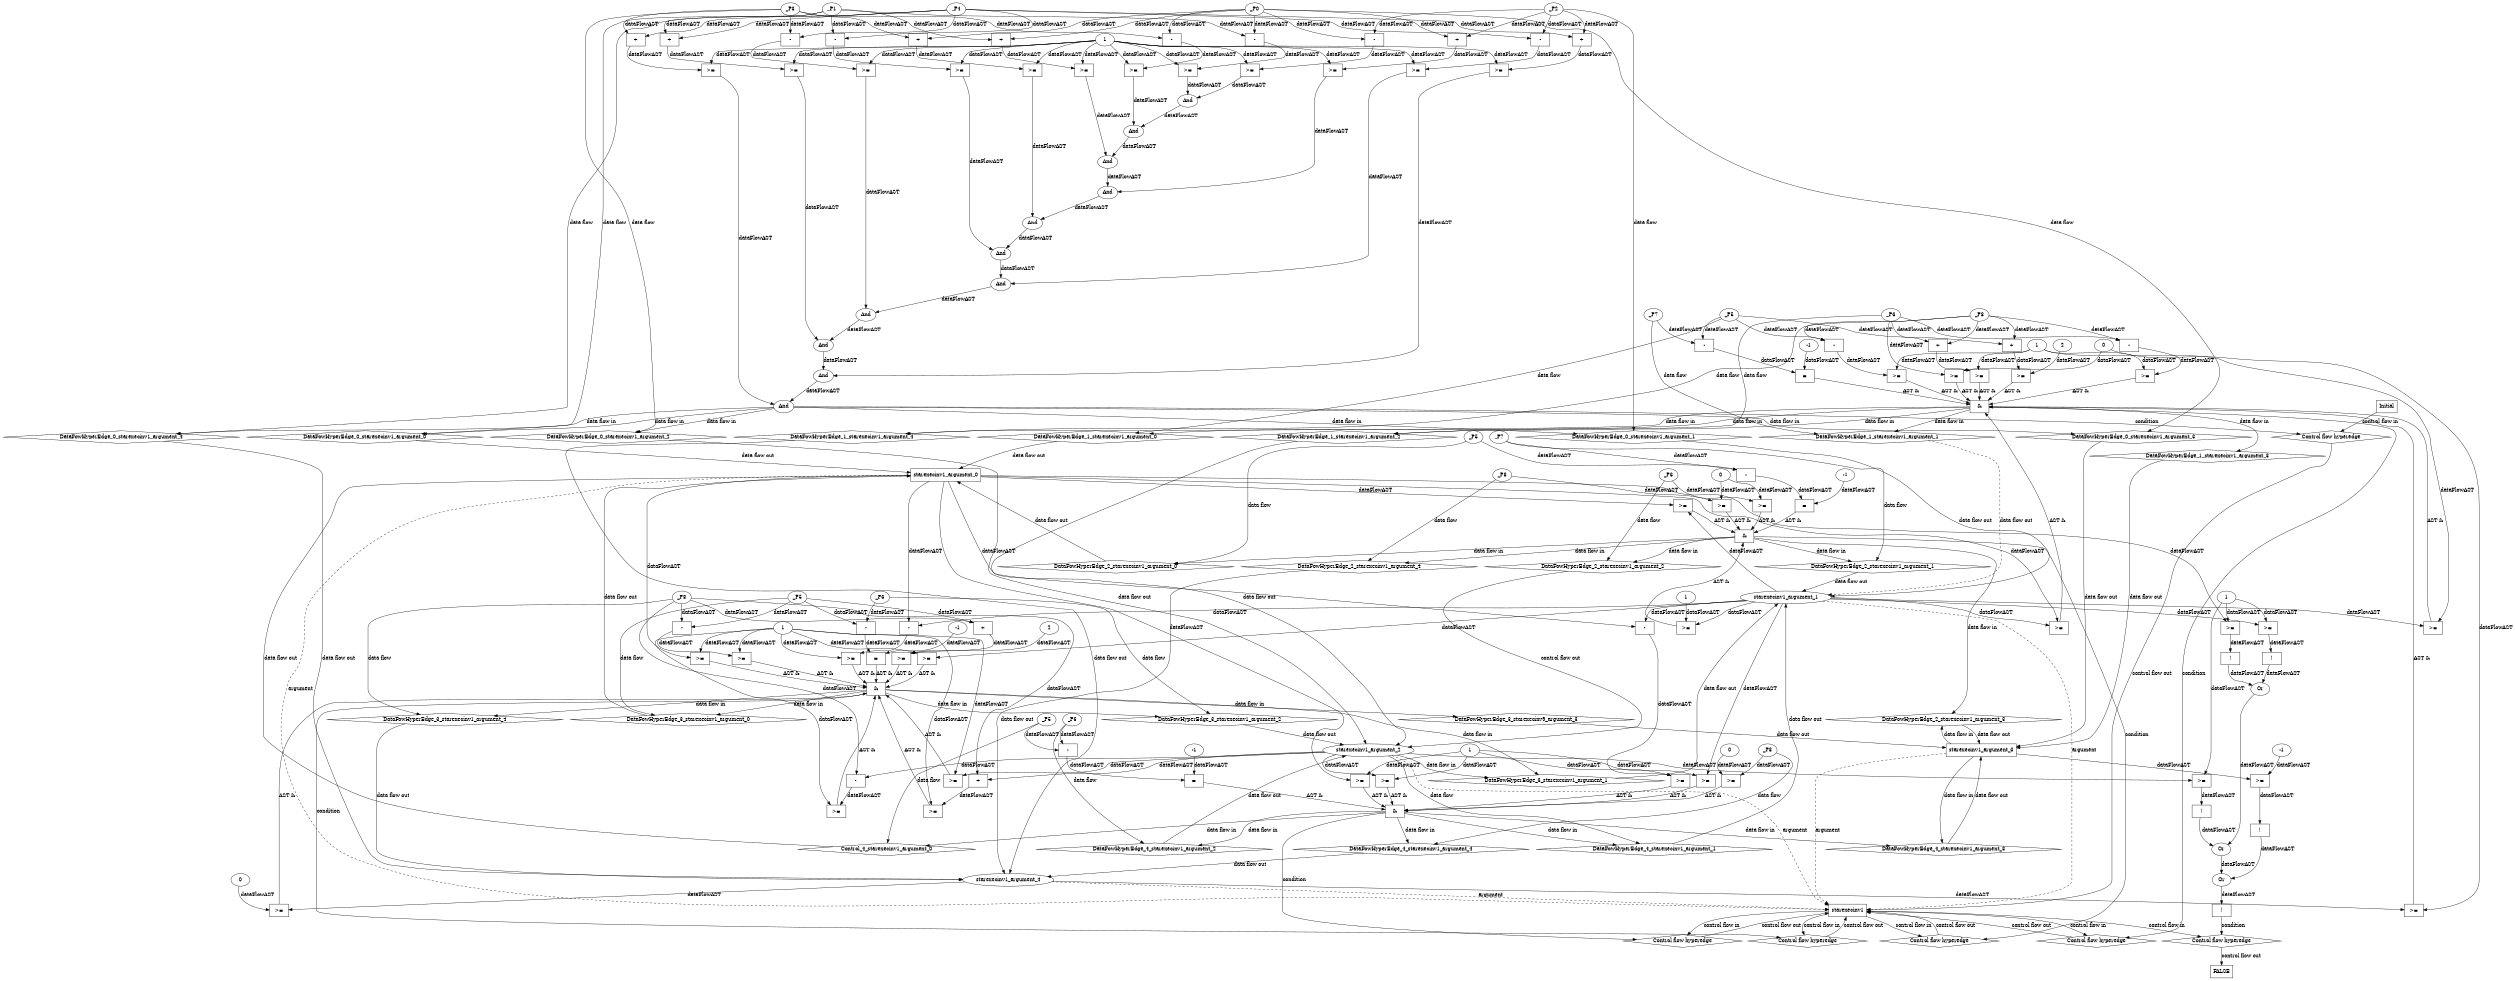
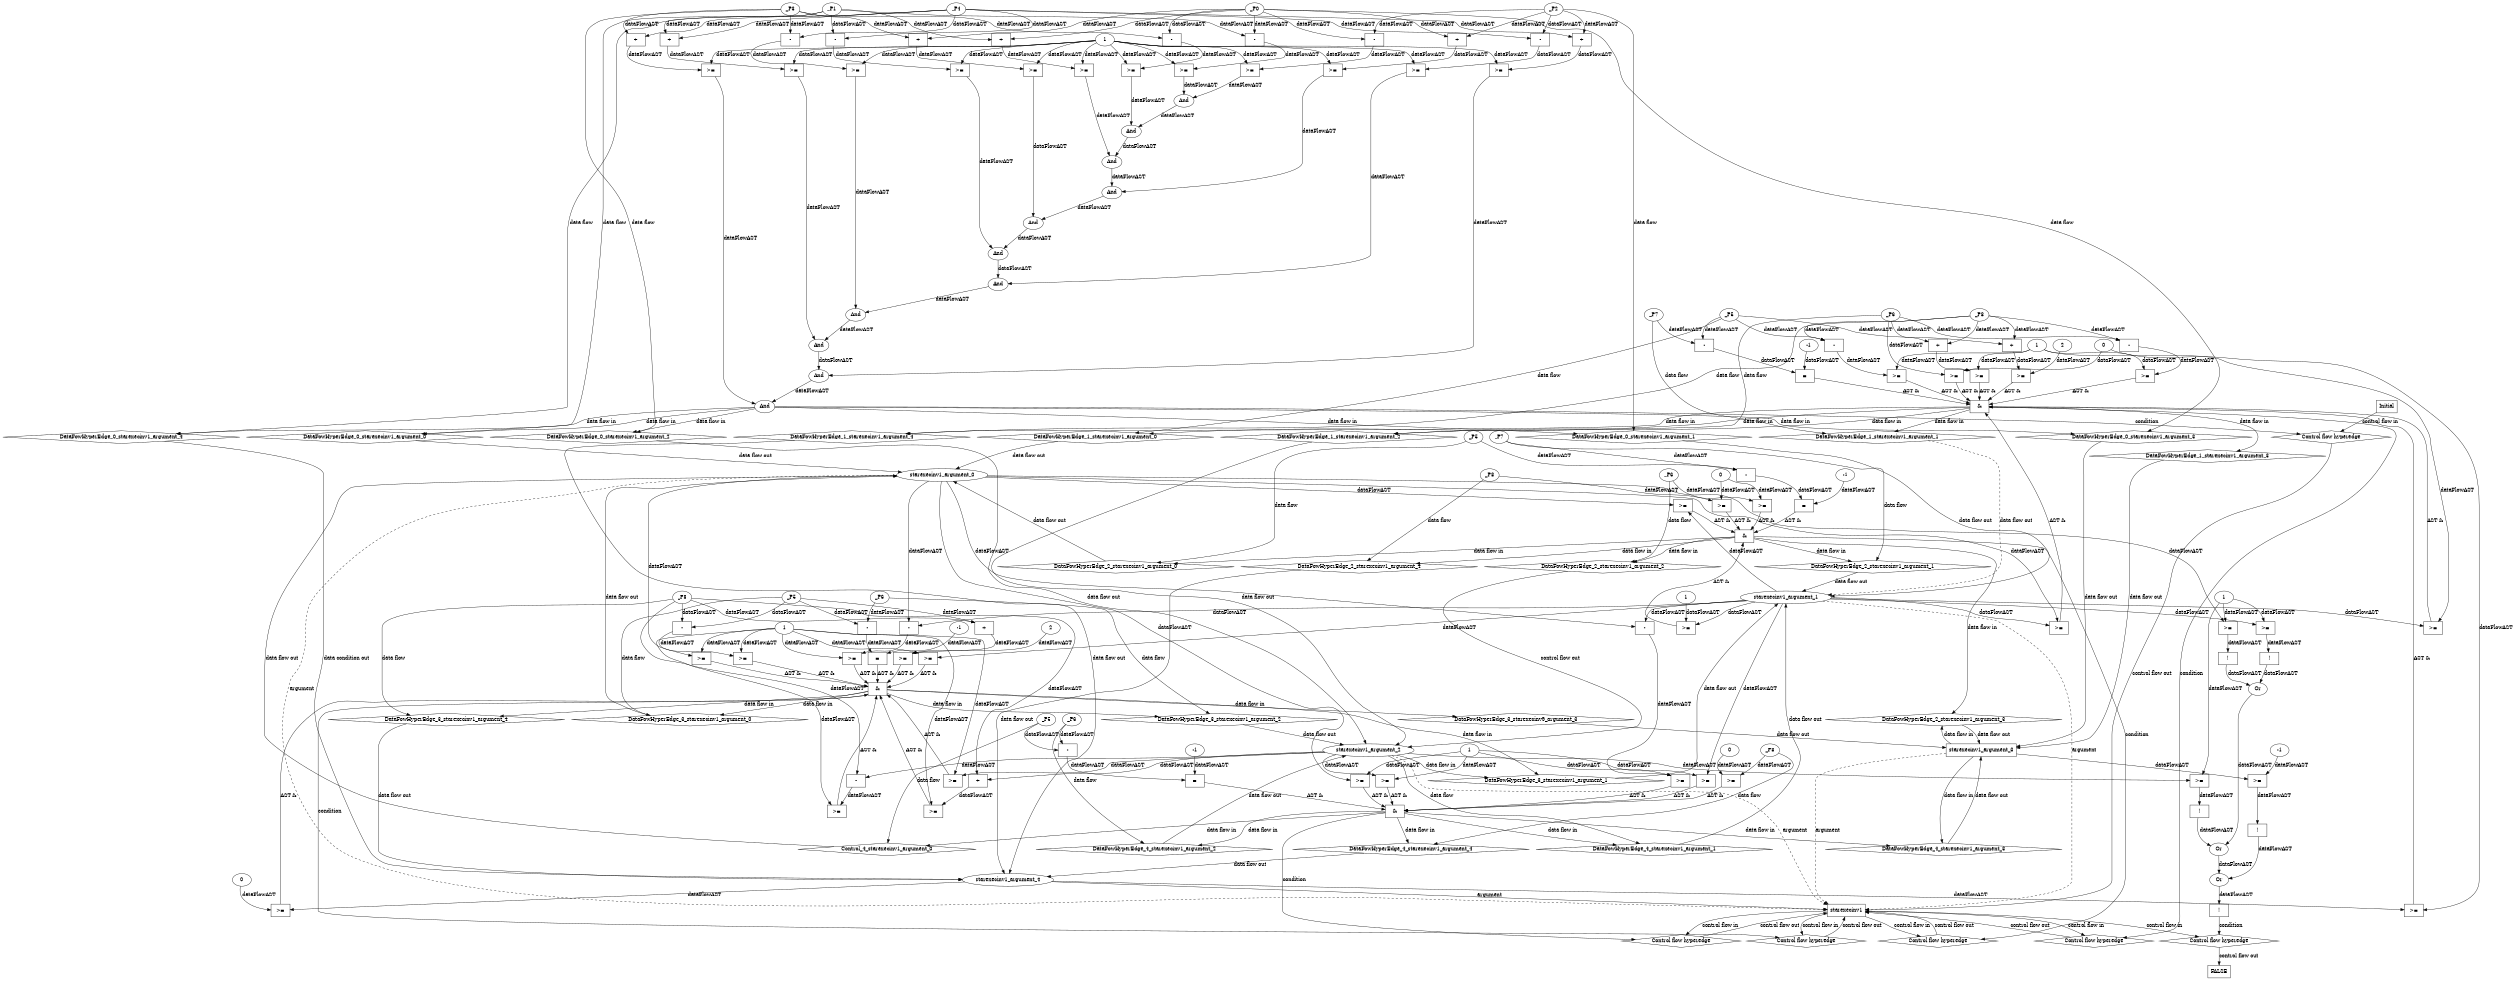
(946, 475) -> (942, 475)
(339, 659) -> (347, 659)
(1439, 896) -> (1438, 896)
